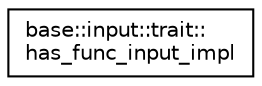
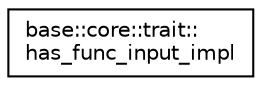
(131, 43) -> (131, 43)
